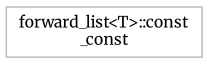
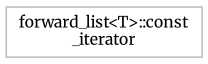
(104, 32) -> (104, 32)
